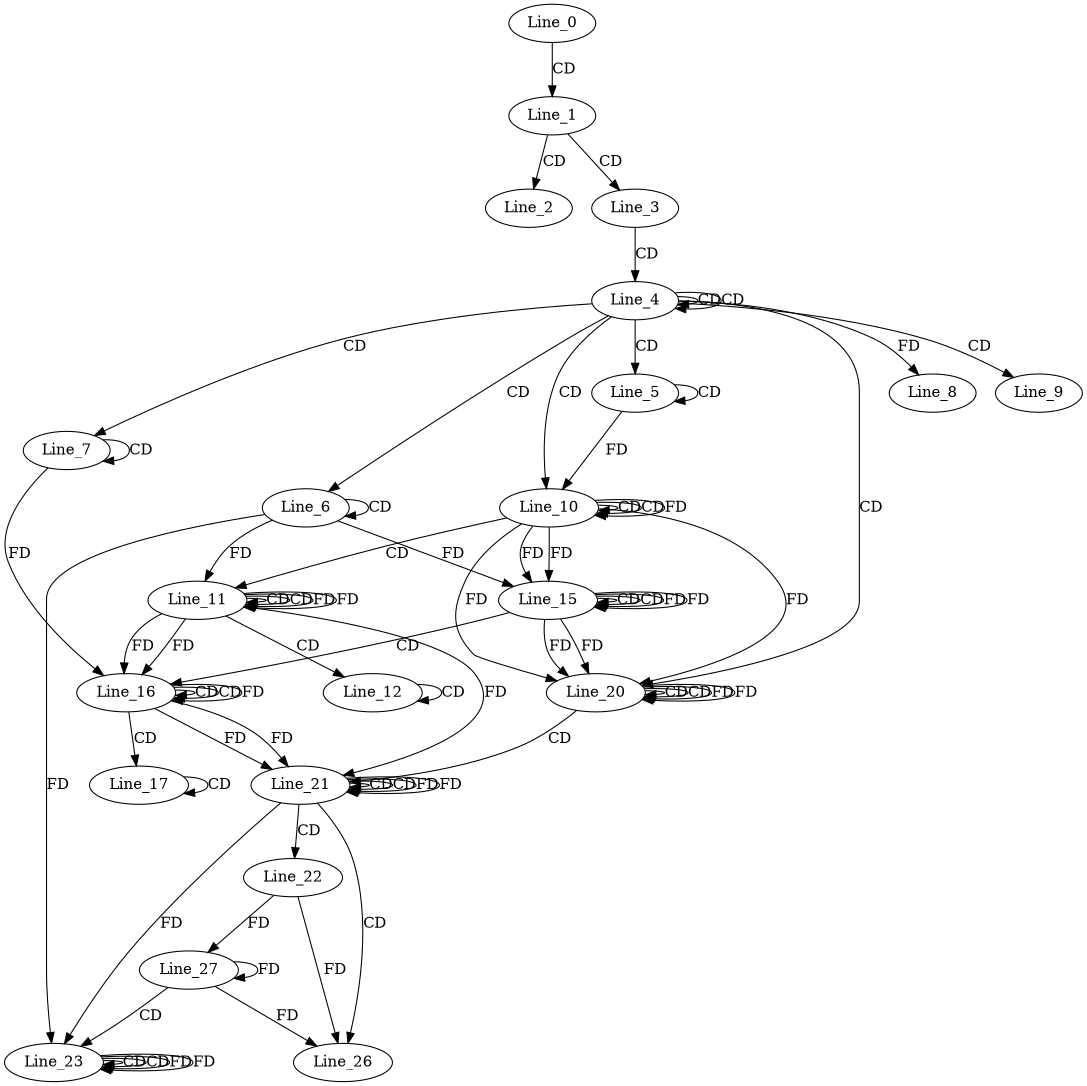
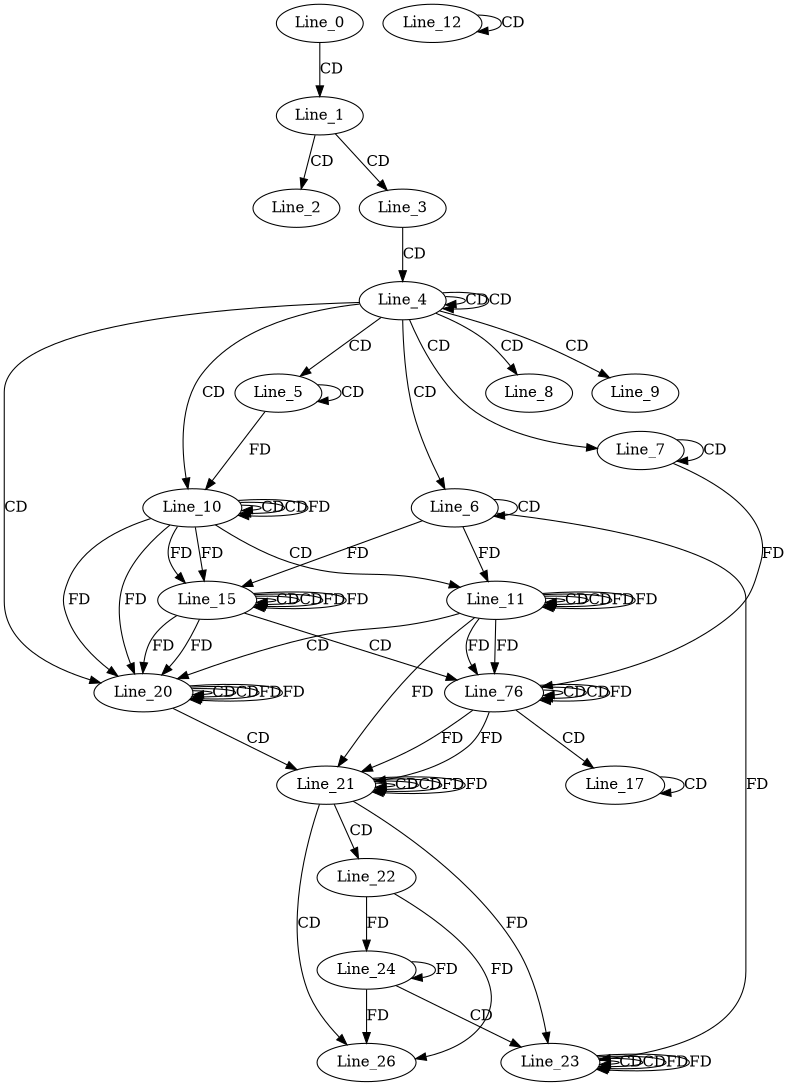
(909, 347) -> (512, 347)
(280, 644) -> (335, 633)
(126, 693) -> (494, 693)
(189, 970) -> (367, 970)
